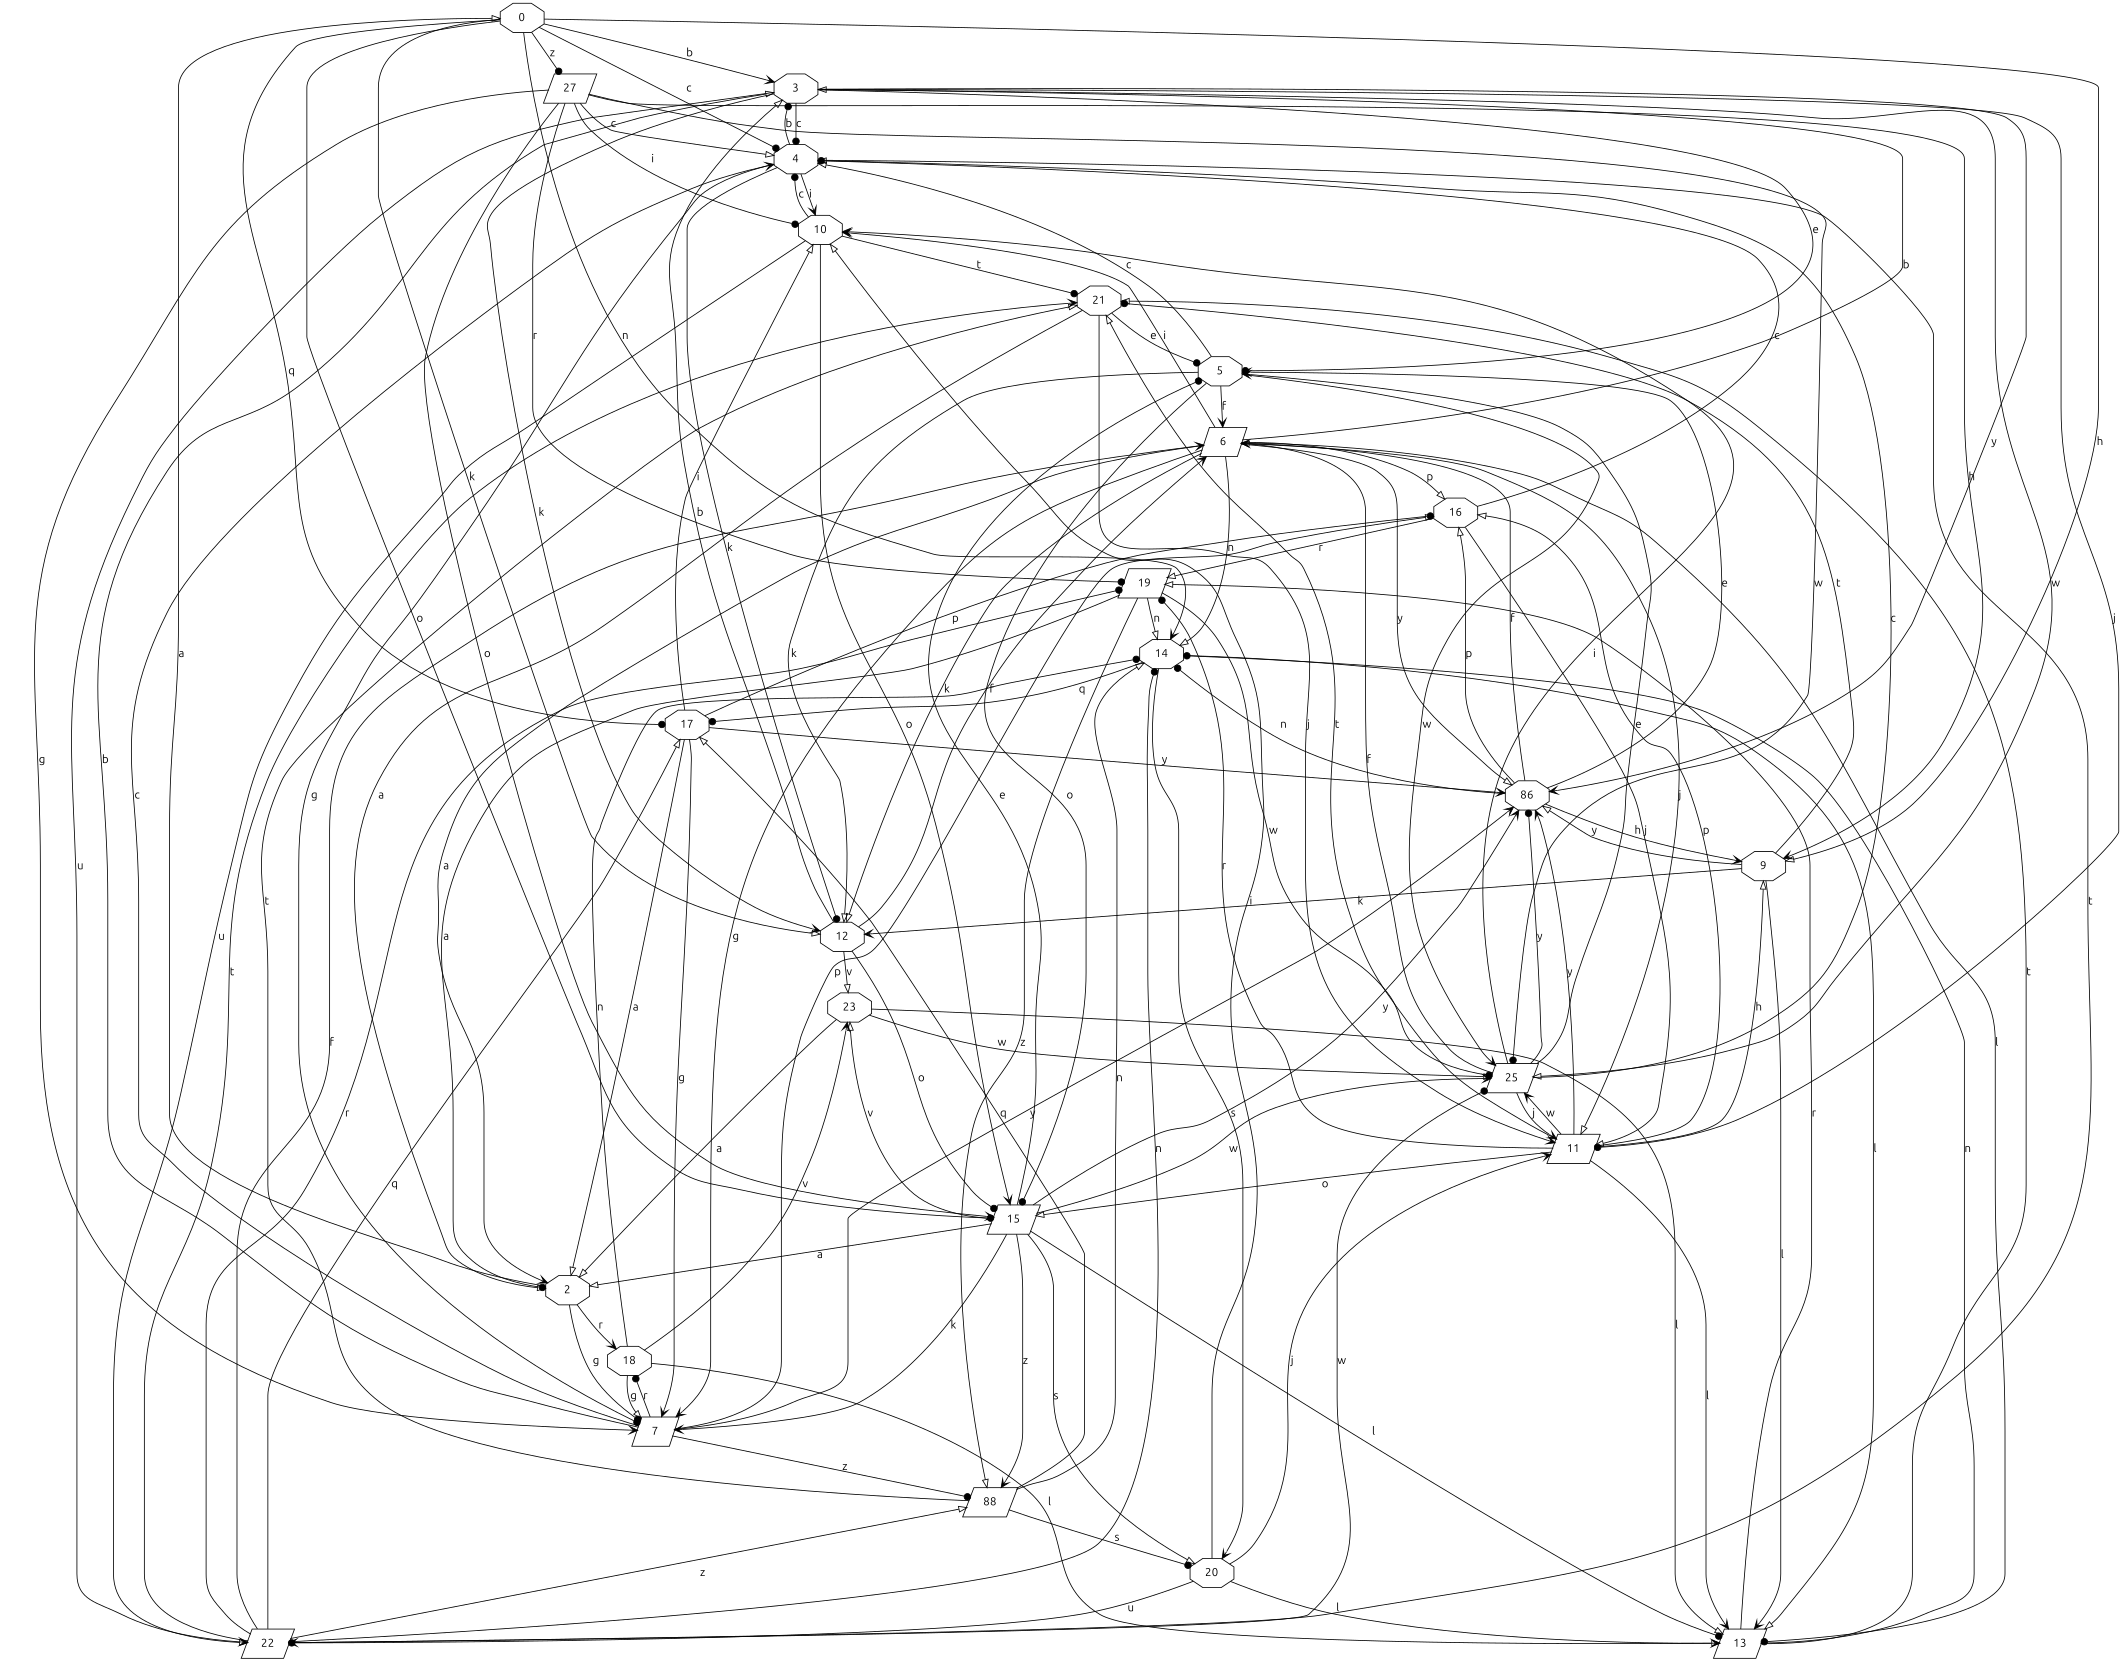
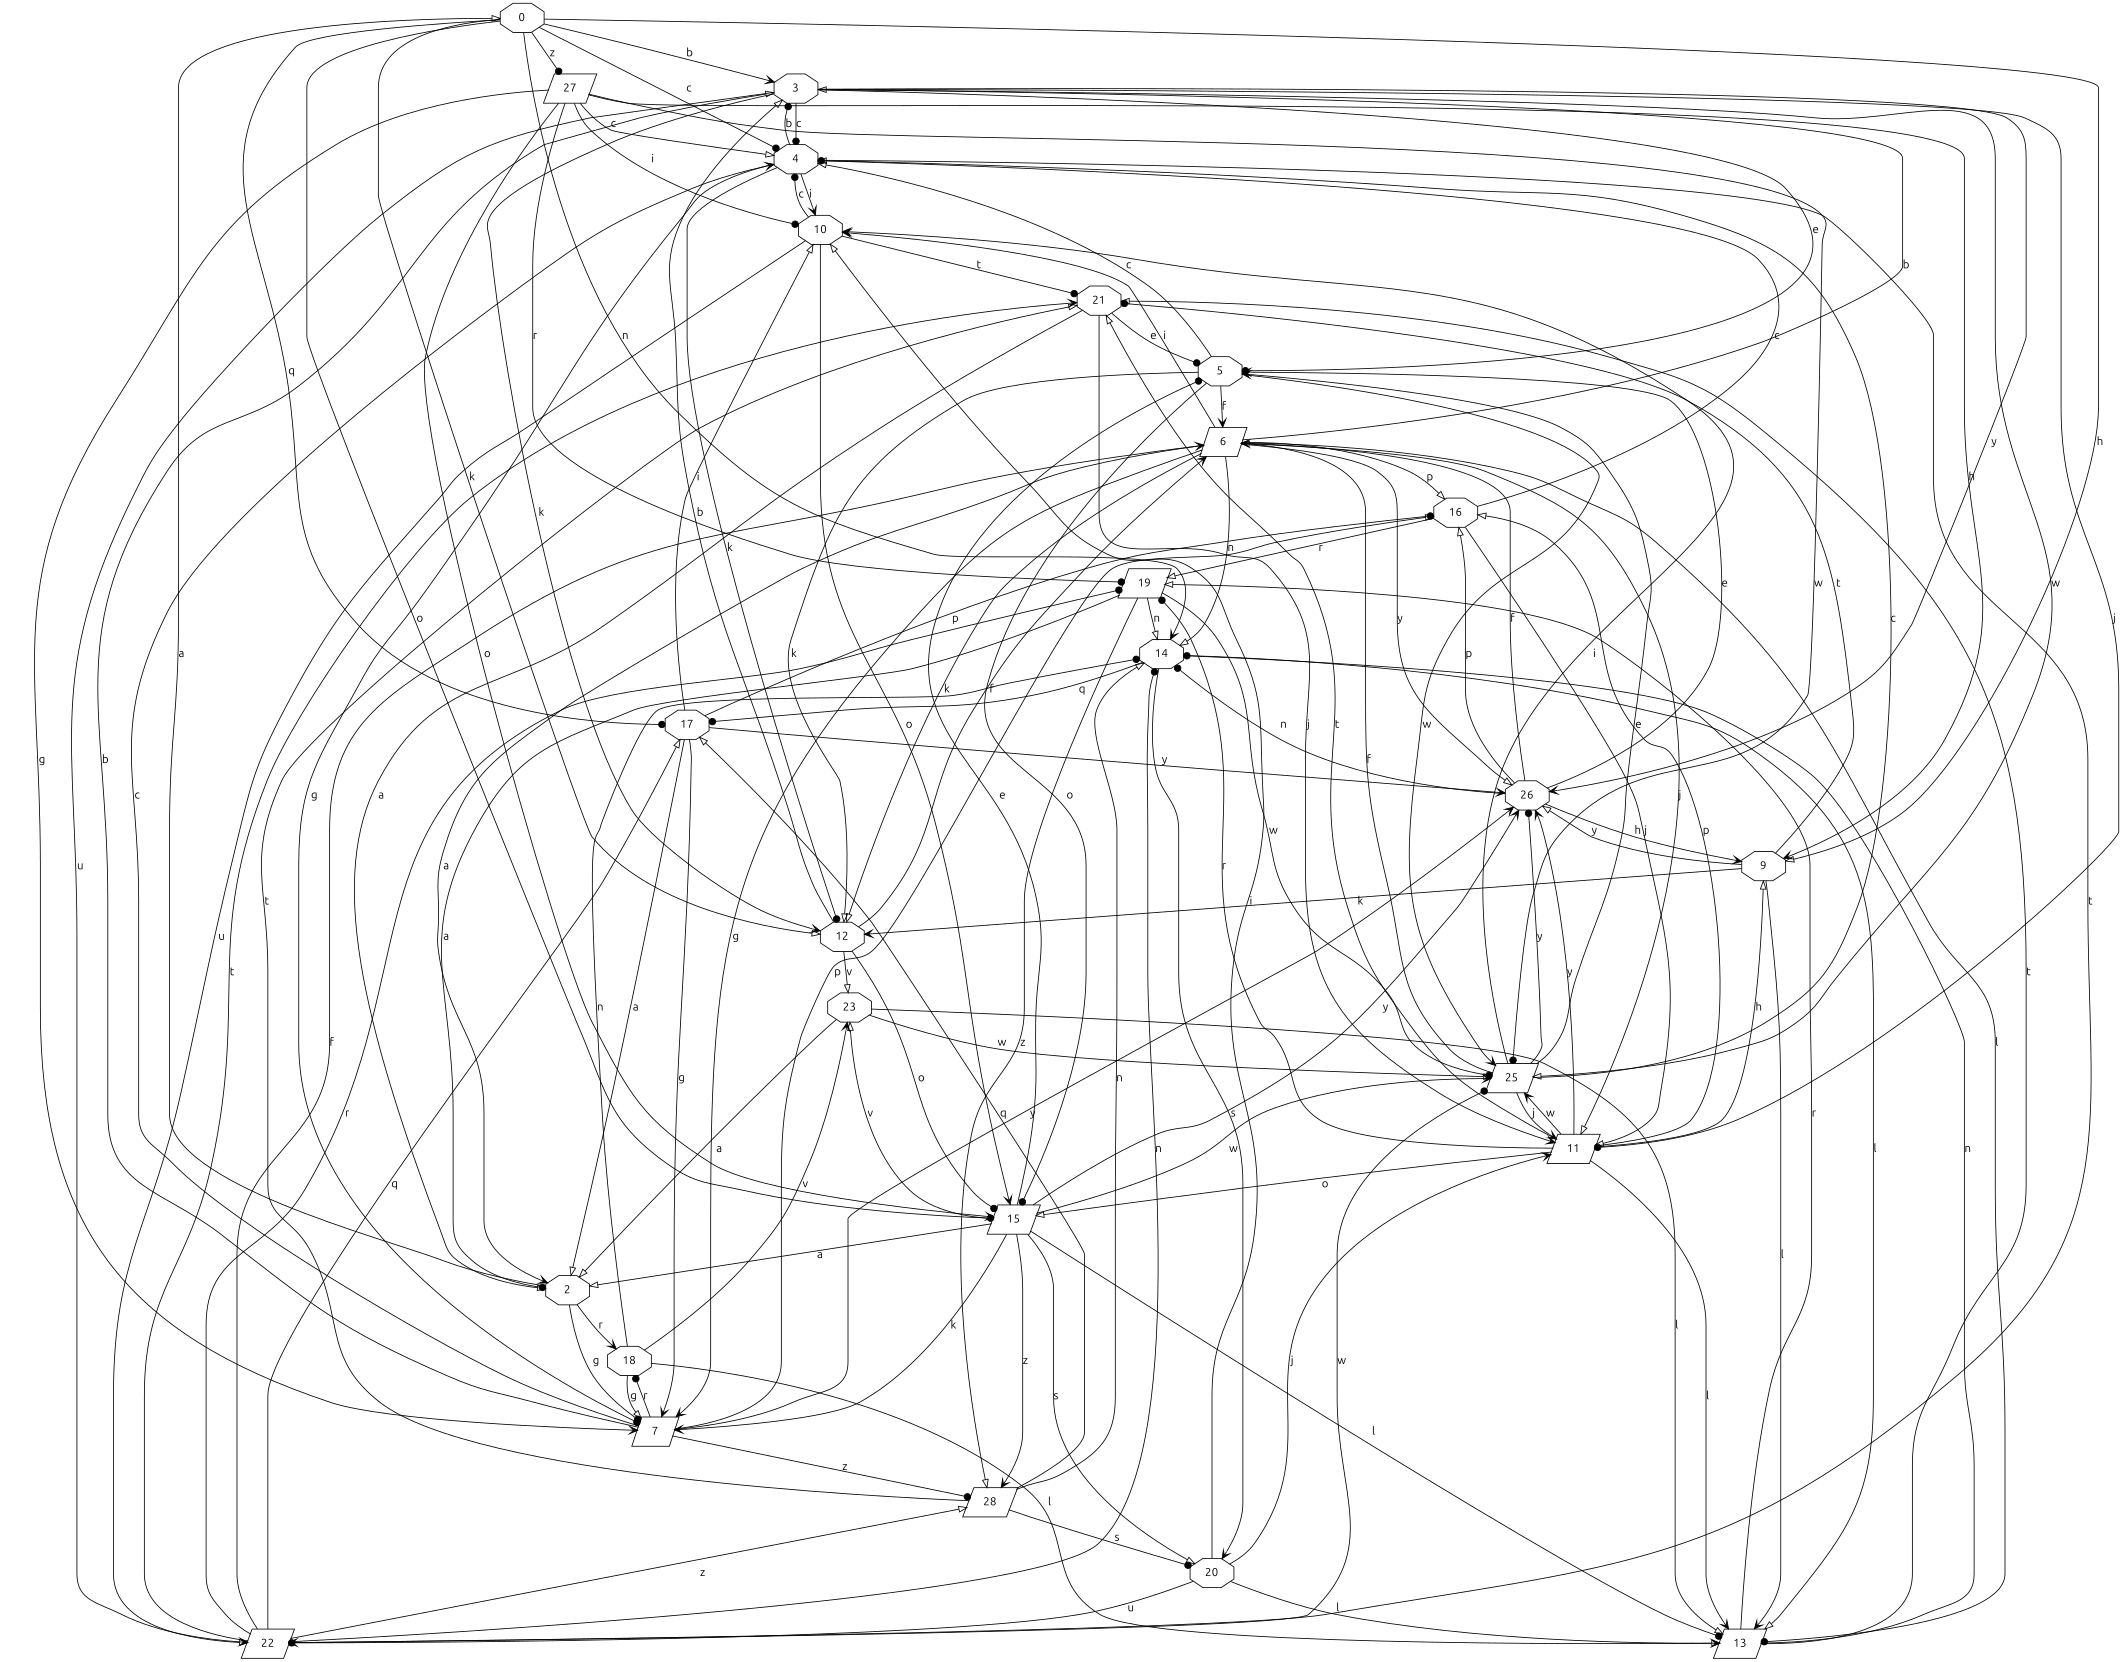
(1527, 795) -> (1527, 795)
(990, 1502) -> (990, 1502)
